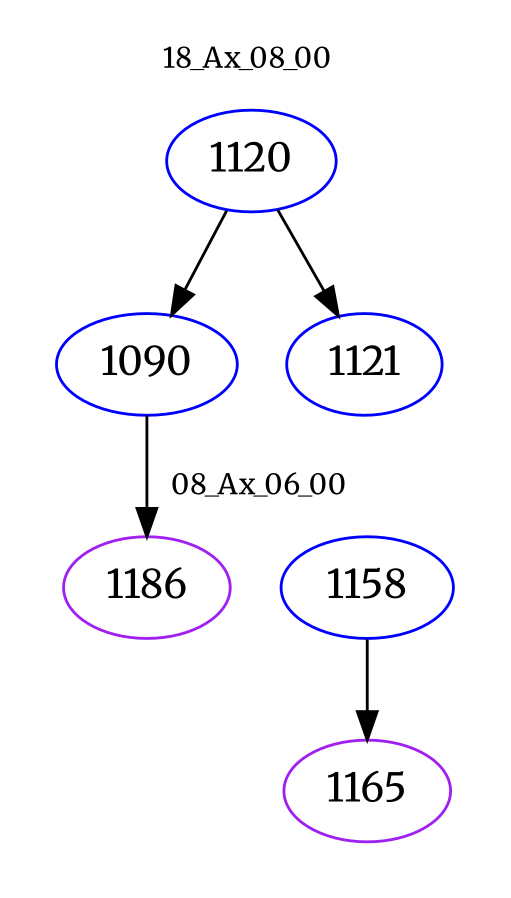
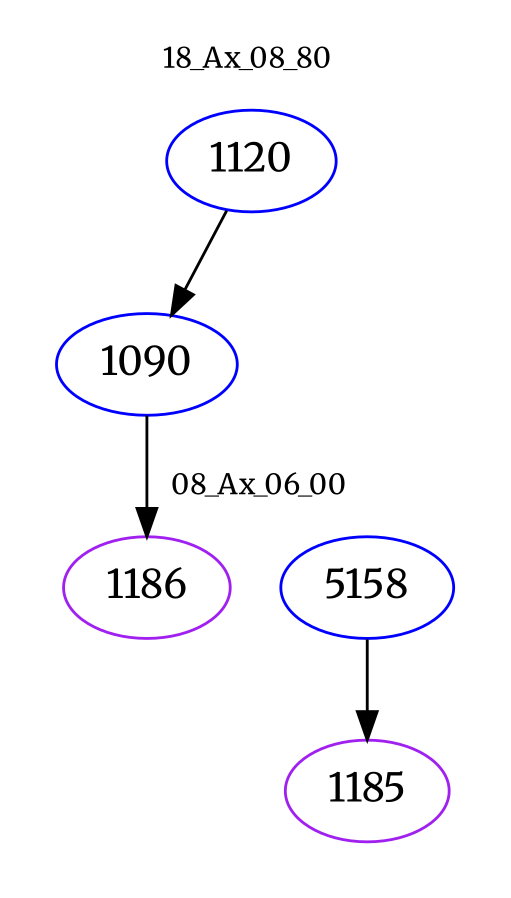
(249, 61) -> (249, 61)
(364, 364) -> none
(367, 588) -> (367, 588)
(367, 791) -> (367, 791)
